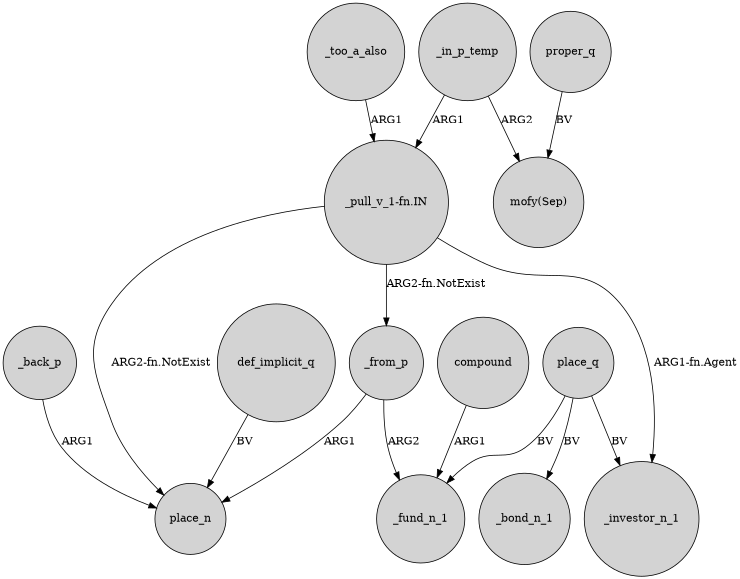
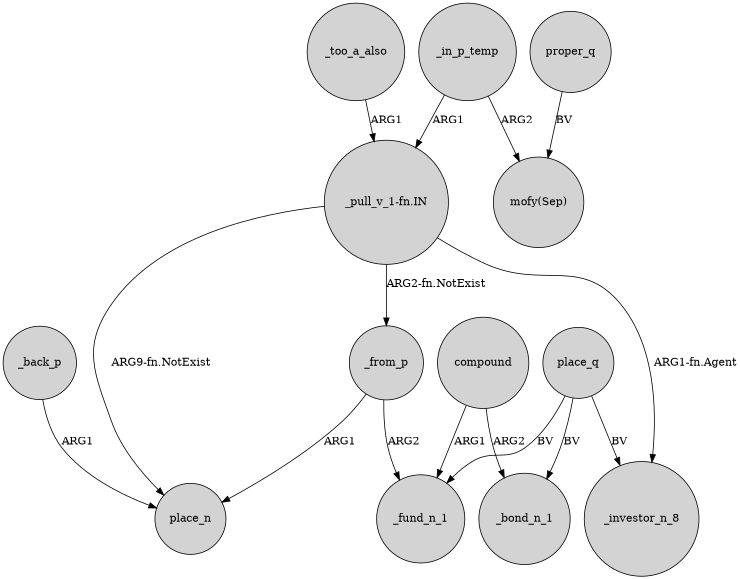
(161, 363) -> (161, 363)
(276, 363) -> none
none -> (491, 440)
(642, 519) -> (642, 519)
